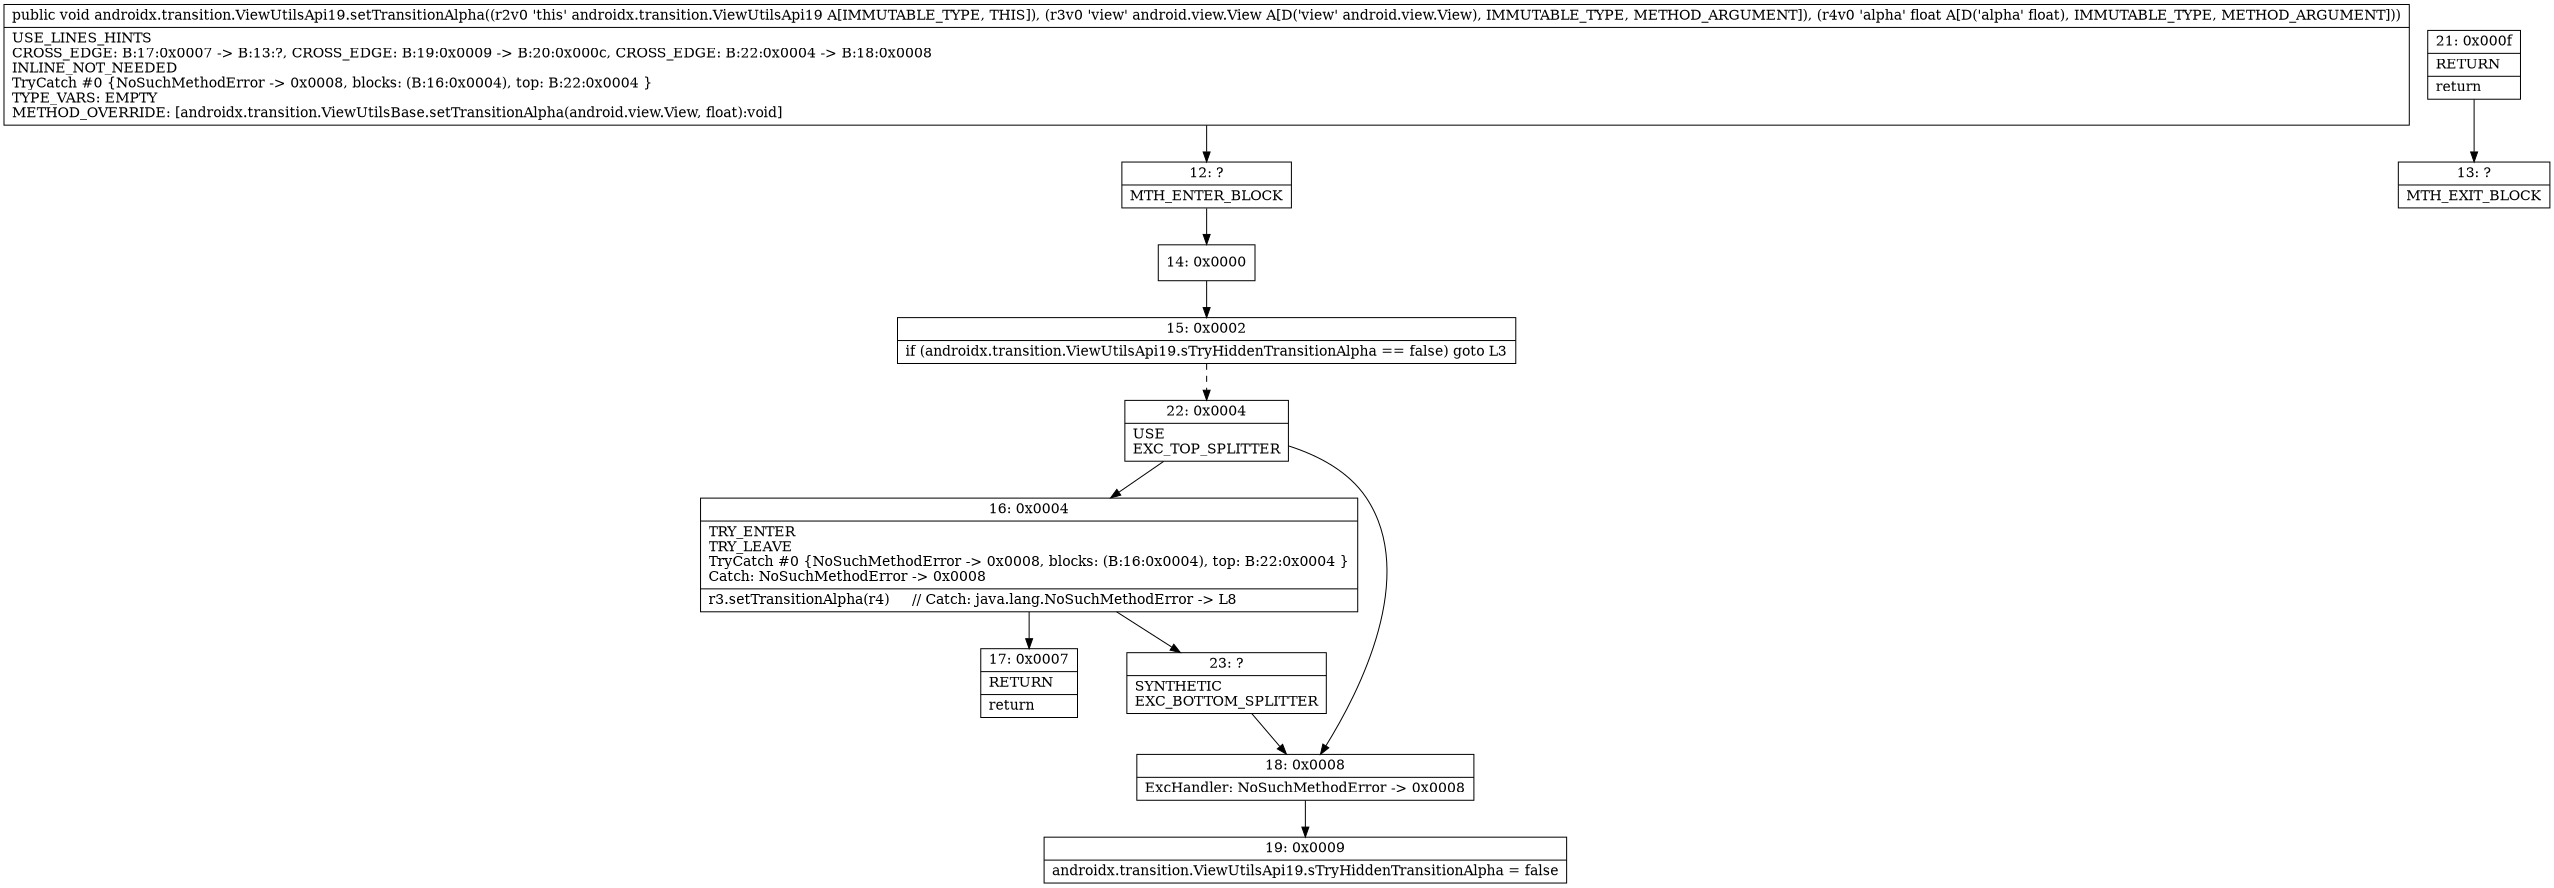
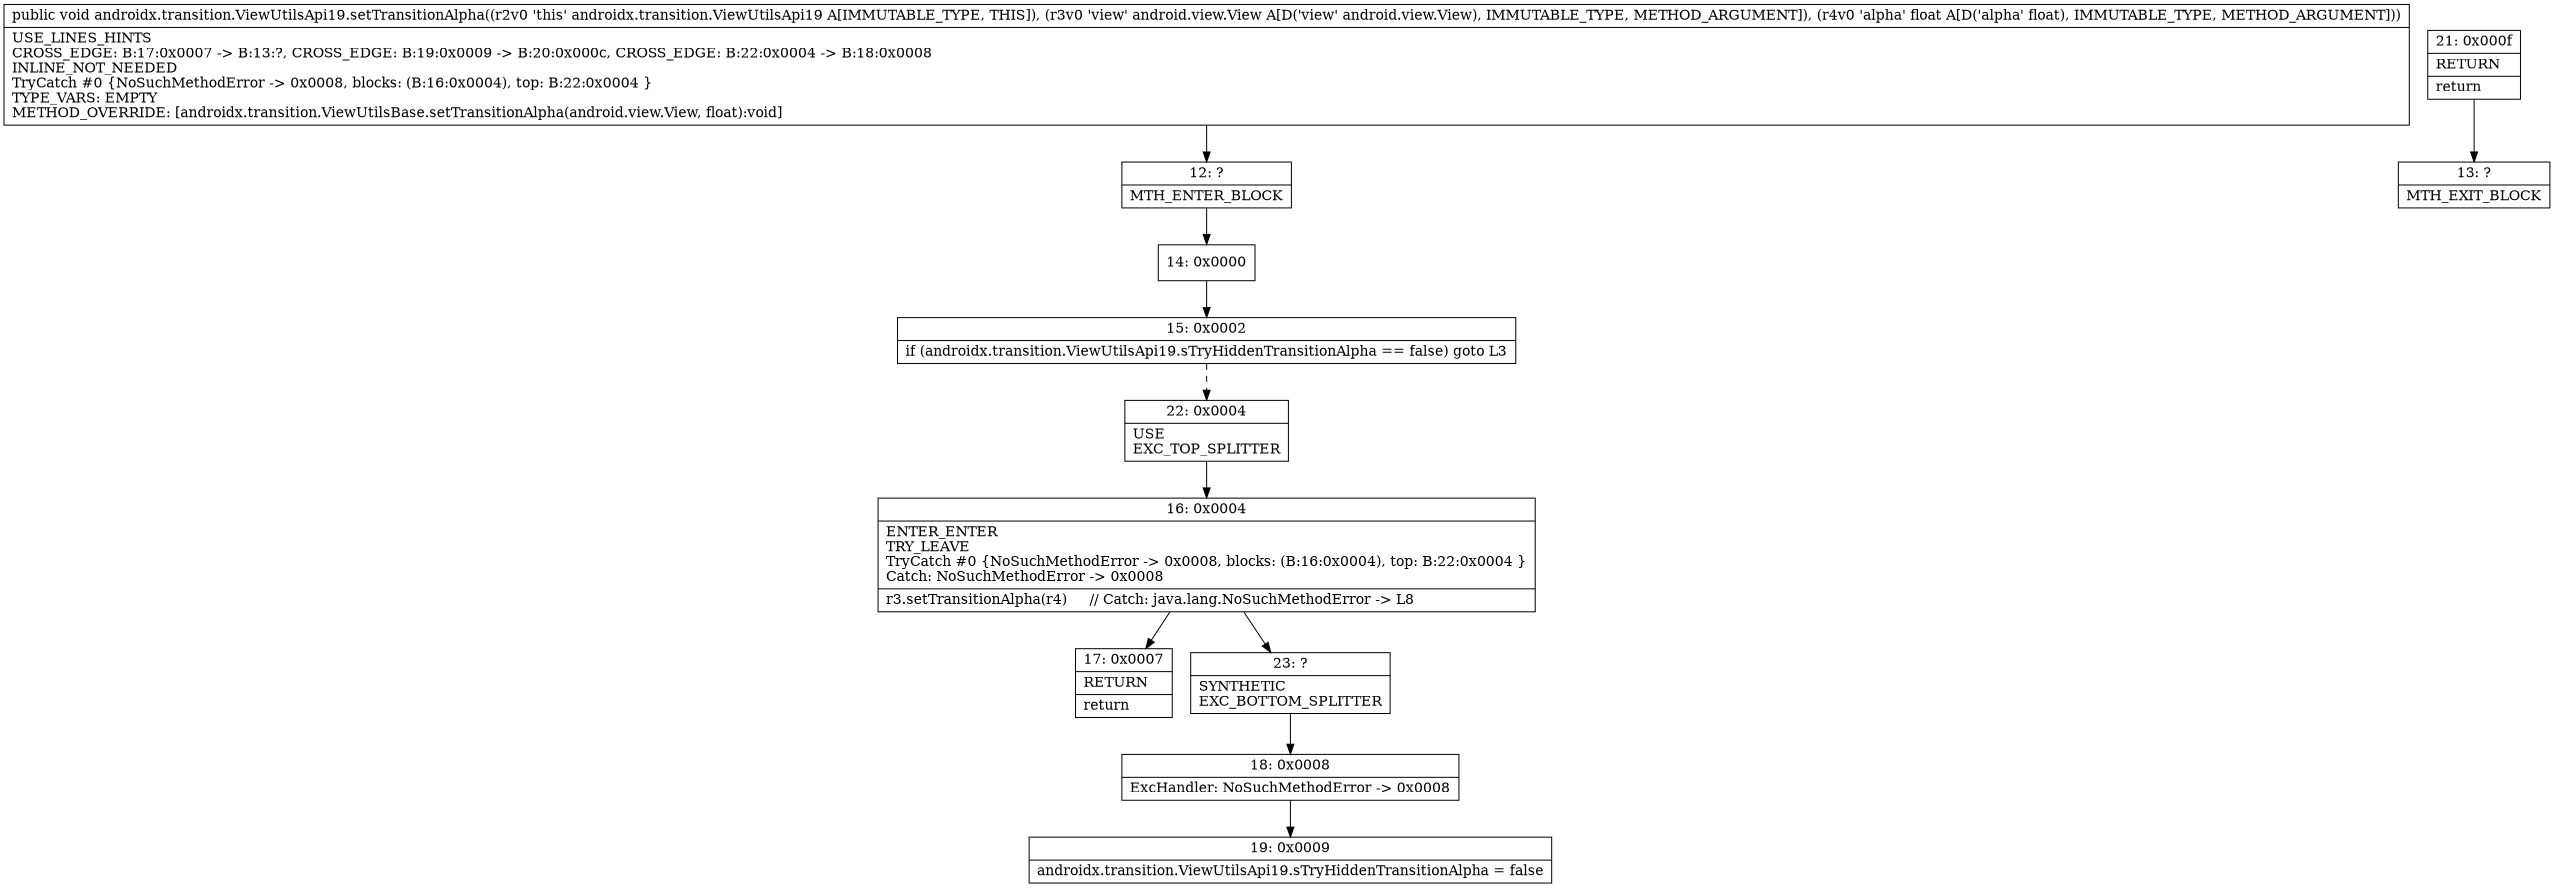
(752, 532) -> (942, 532)
(1386, 579) -> none
